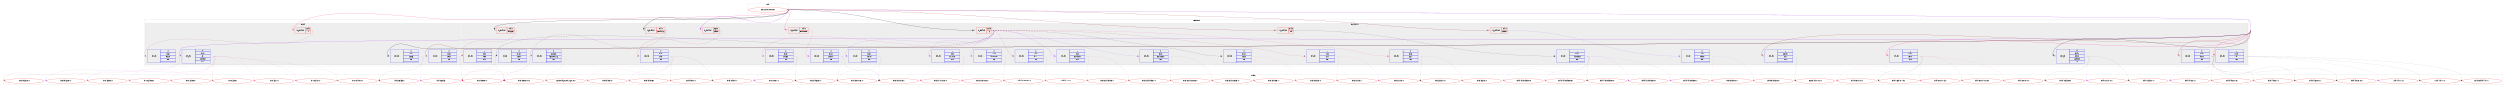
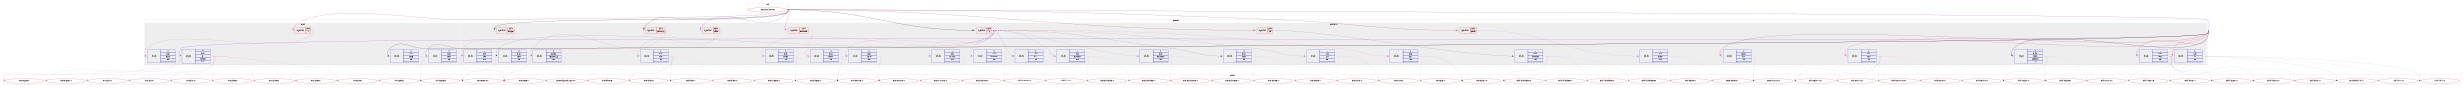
(358, 81) -> (191, 81)
(774, 81) -> (774, 81)
(1649, 81) -> none
